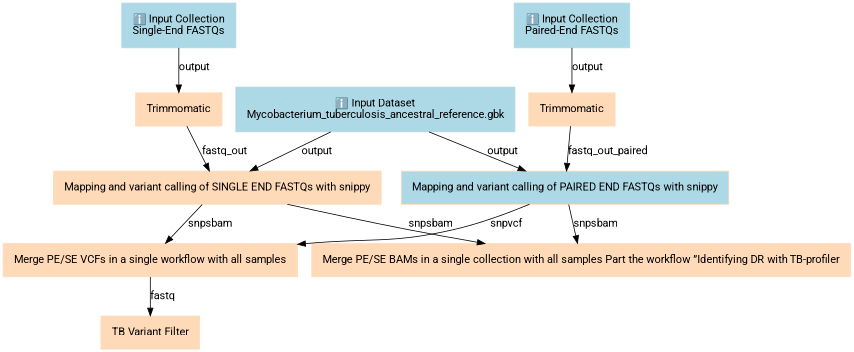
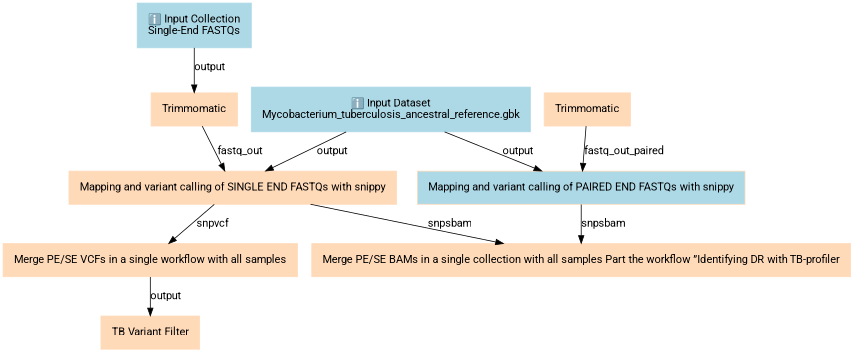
(572, 25) -> none
(210, 224) -> (213, 224)
(414, 237) -> none
(163, 296) -> (166, 296)
